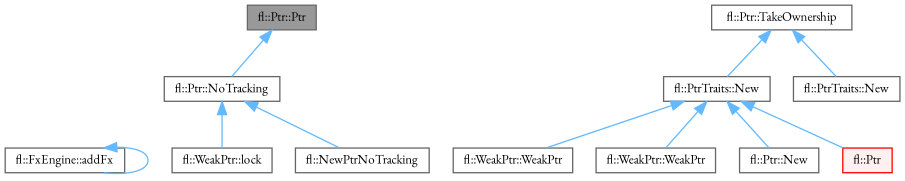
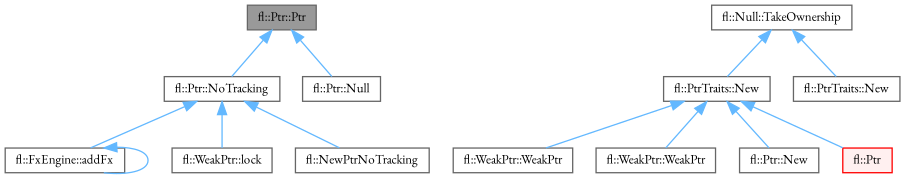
(782, 18) -> (782, 18)
none -> (342, 89)
none -> (138, 127)
